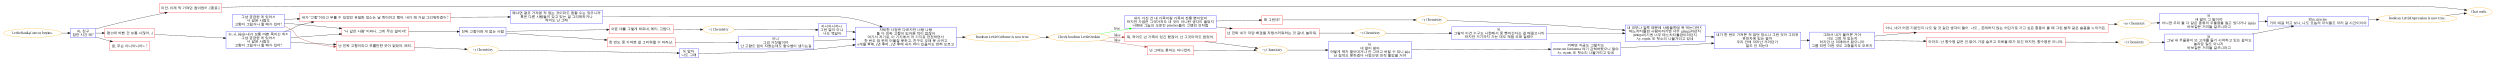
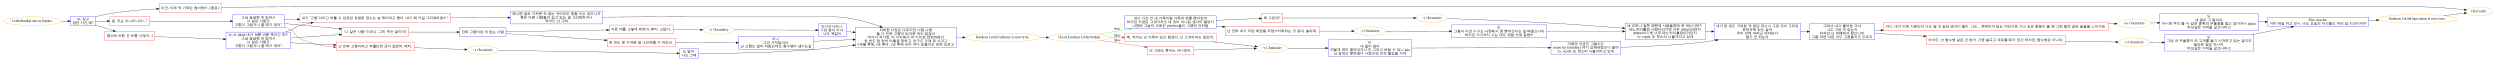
none -> (190, 21)
